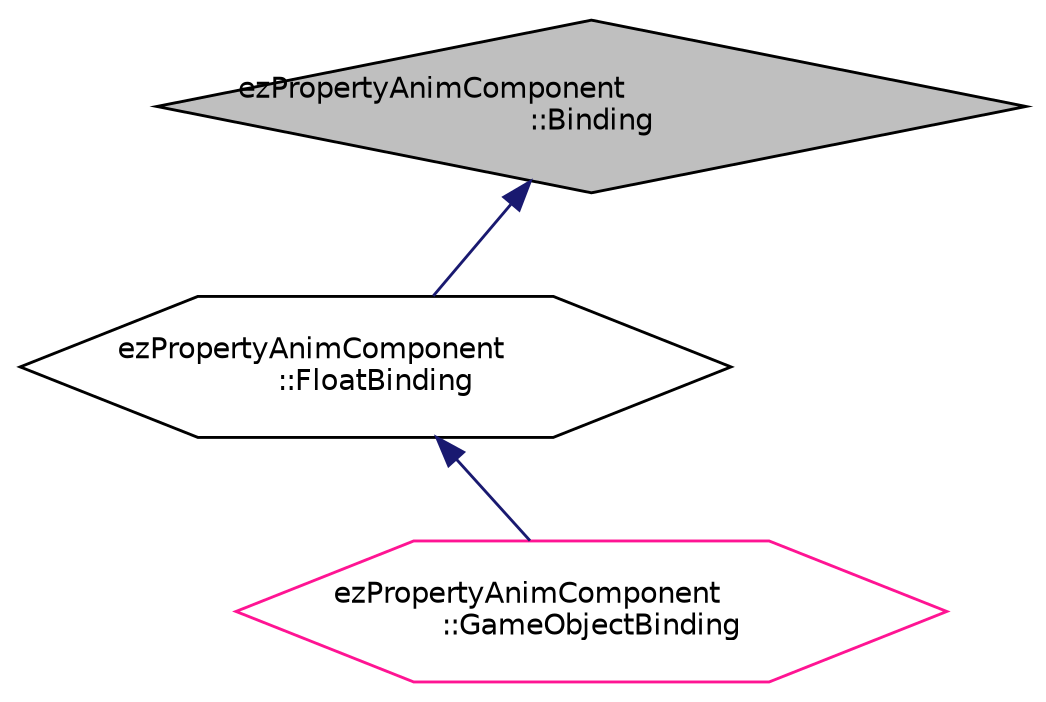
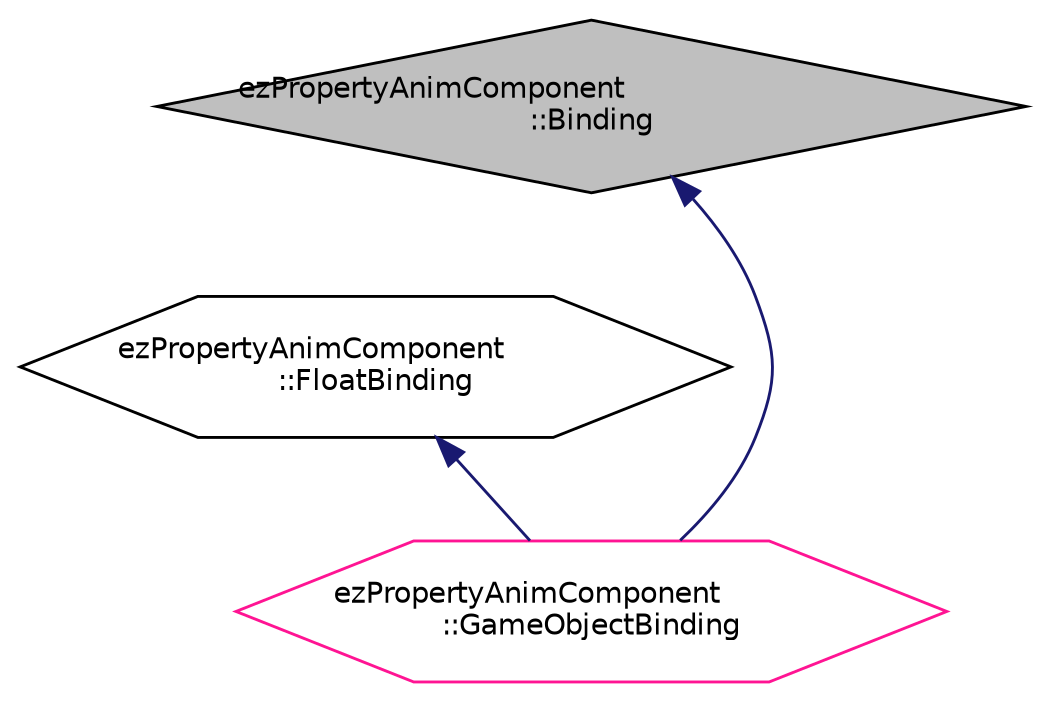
(472, 250) -> (772, 373)
